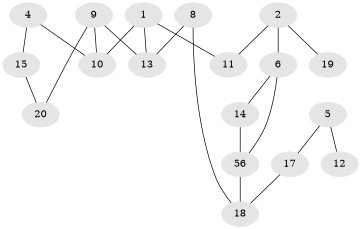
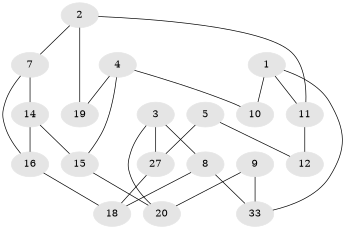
(96, 40) -> none
(147, 65) -> (255, 214)
(278, 65) -> (30, 65)
none -> (99, 90)
none -> (156, 115)
none -> (55, 139)
none -> (305, 140)
(240, 164) -> (30, 164)
(290, 164) -> (156, 164)
